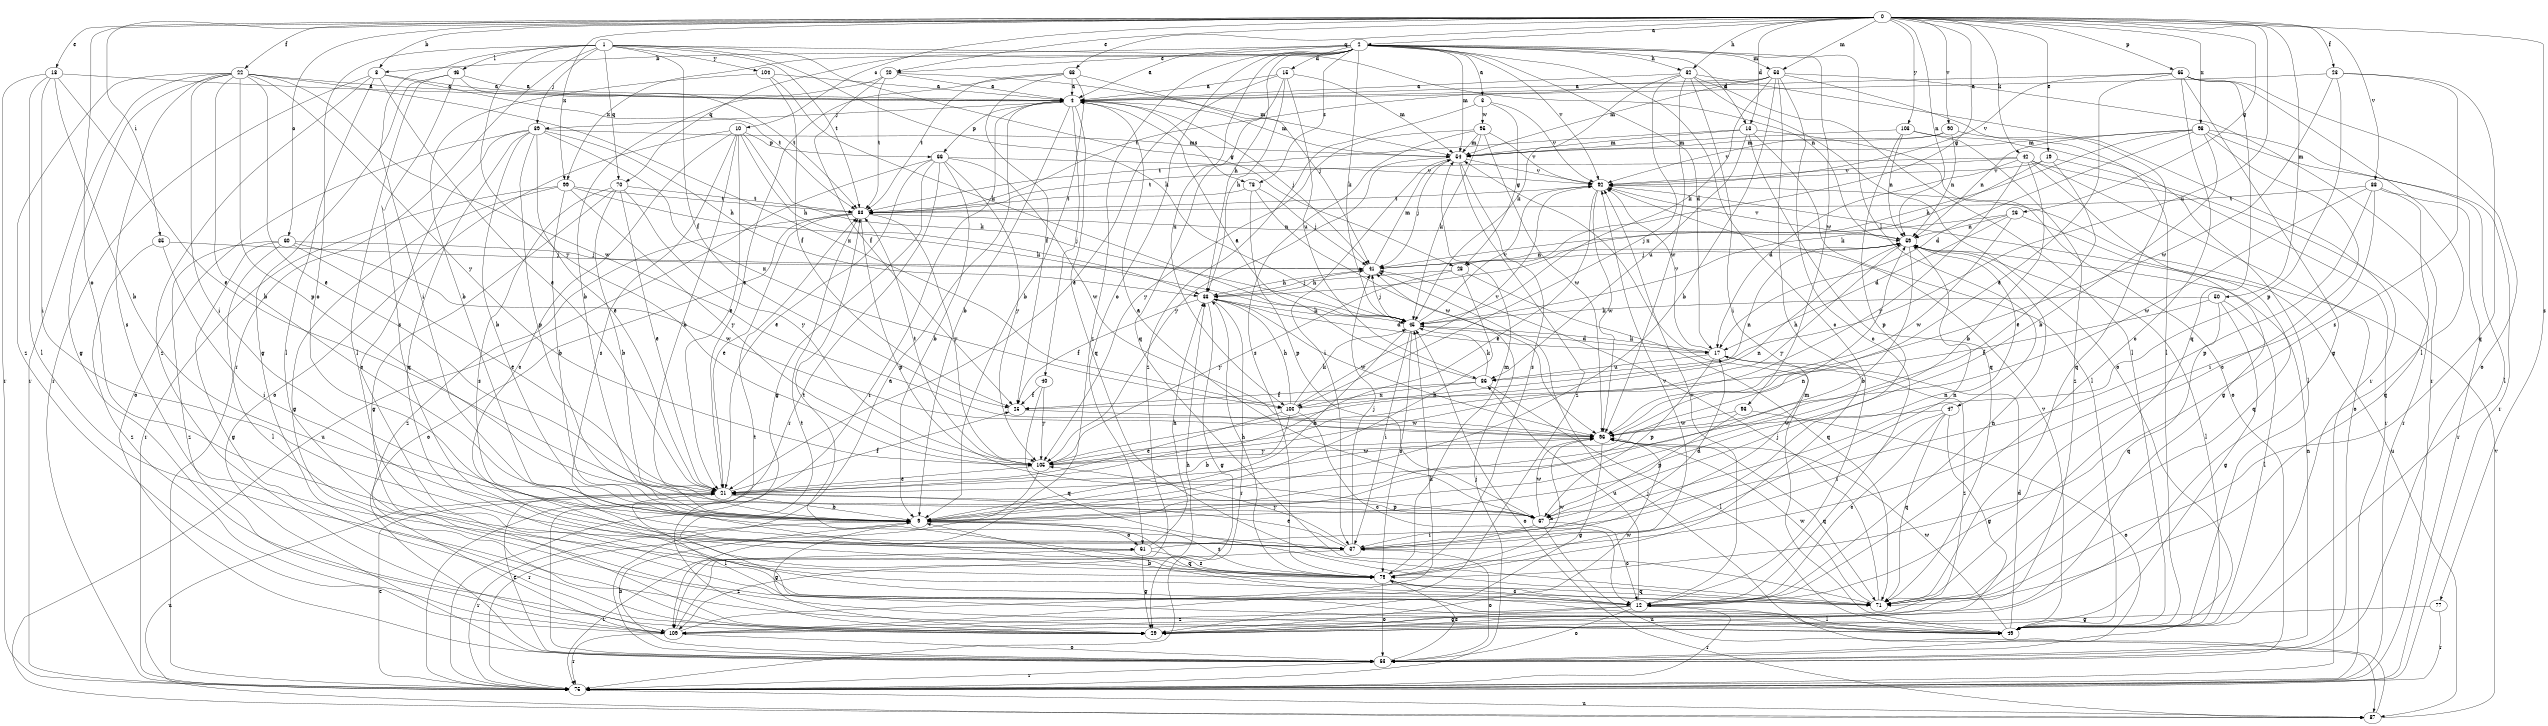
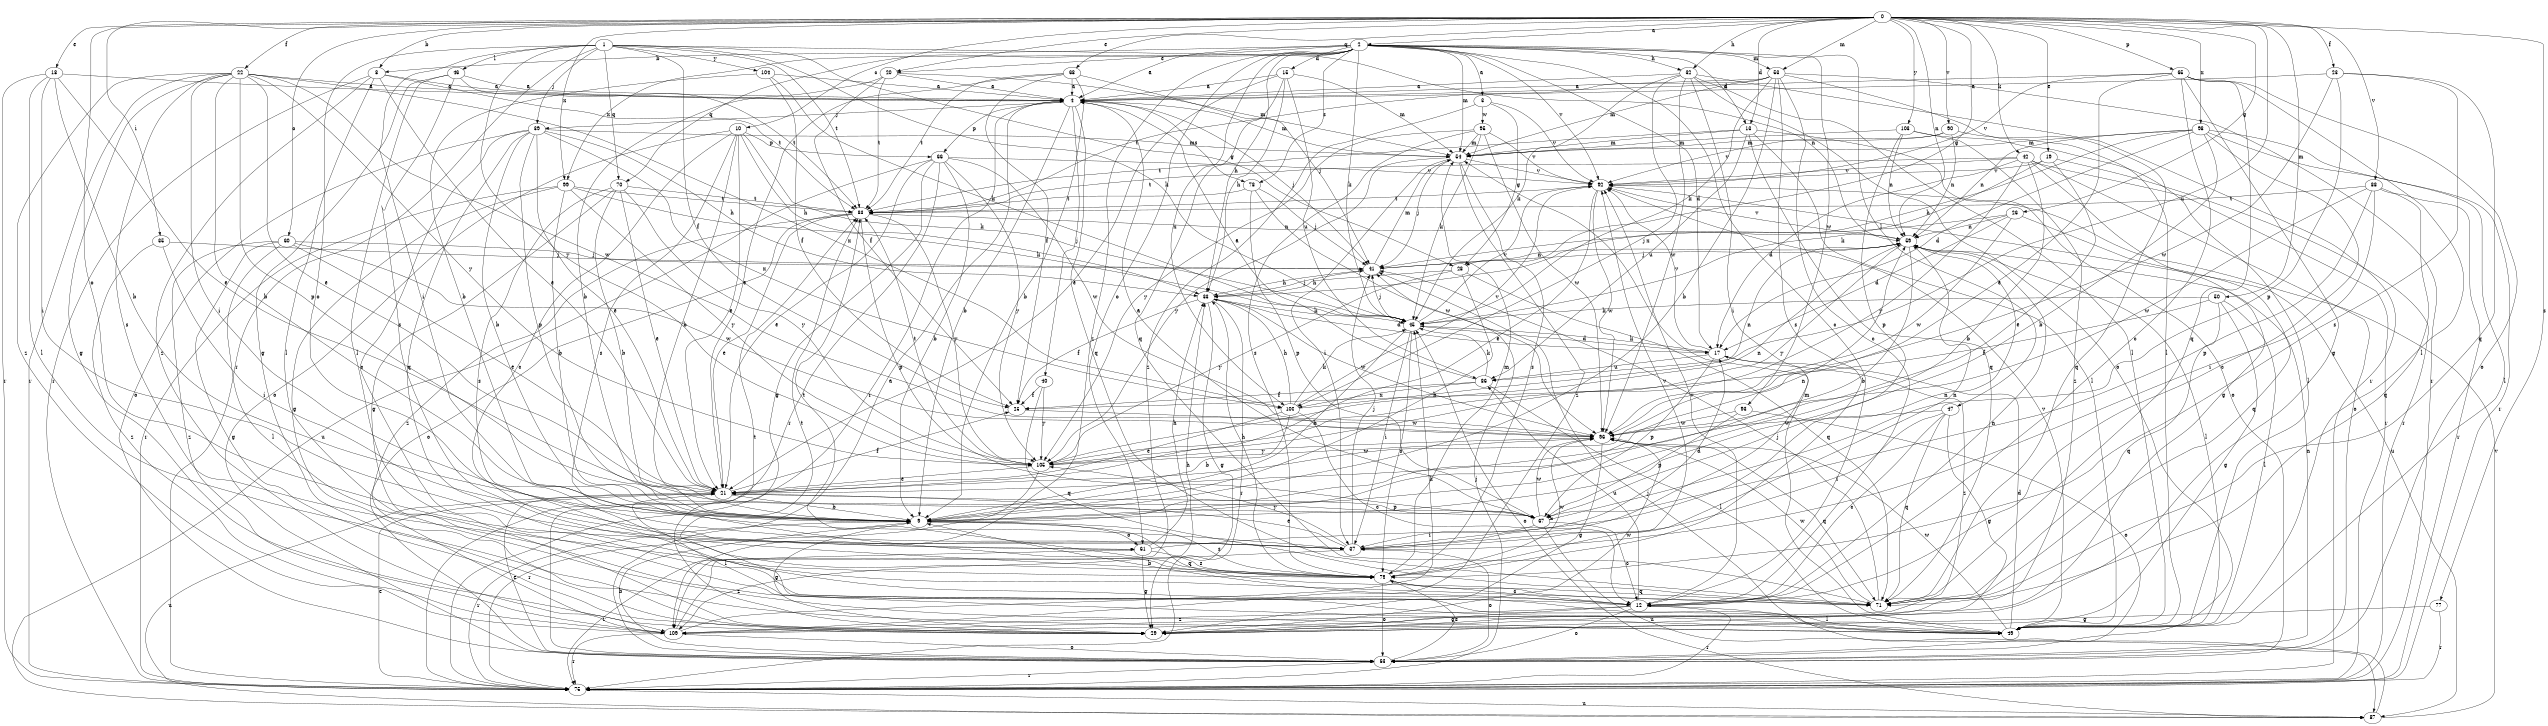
(1796, 325) -> (1796, 325)
